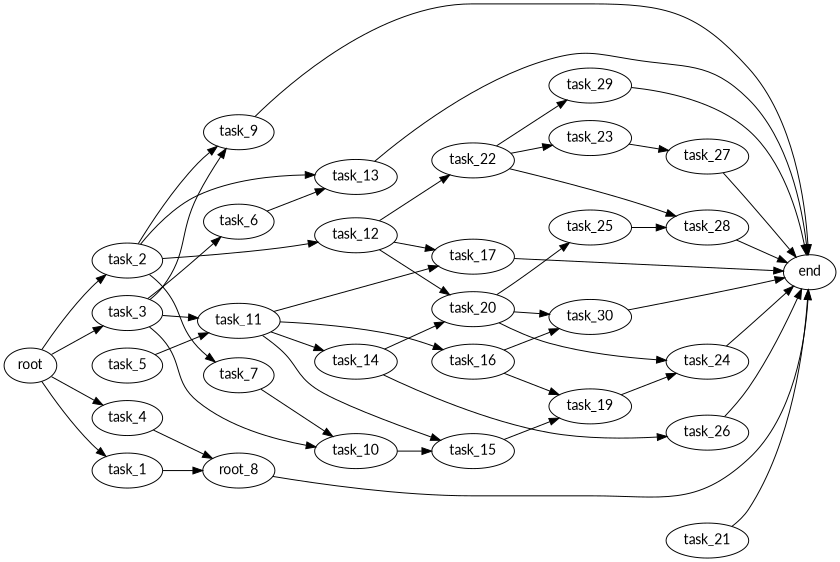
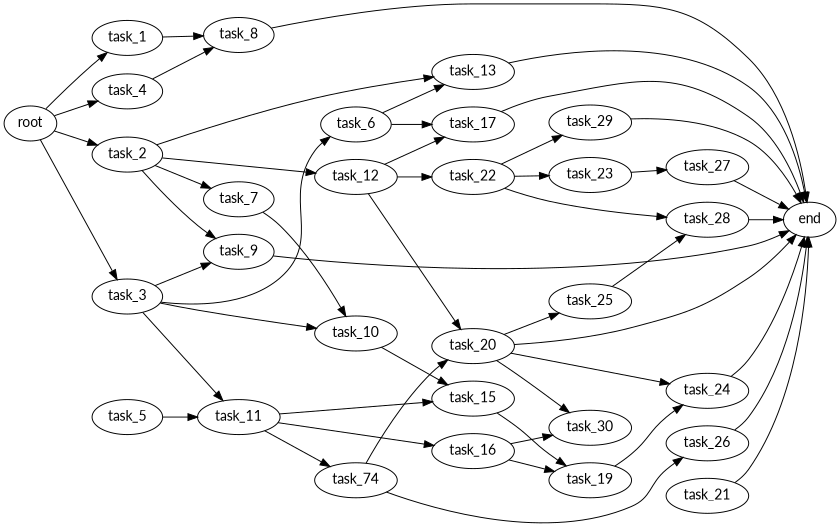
(351, 290) -> (407, 124)
(702, 295) -> (662, 319)
(356, 362) -> (356, 480)
(239, 471) -> (239, 35)
